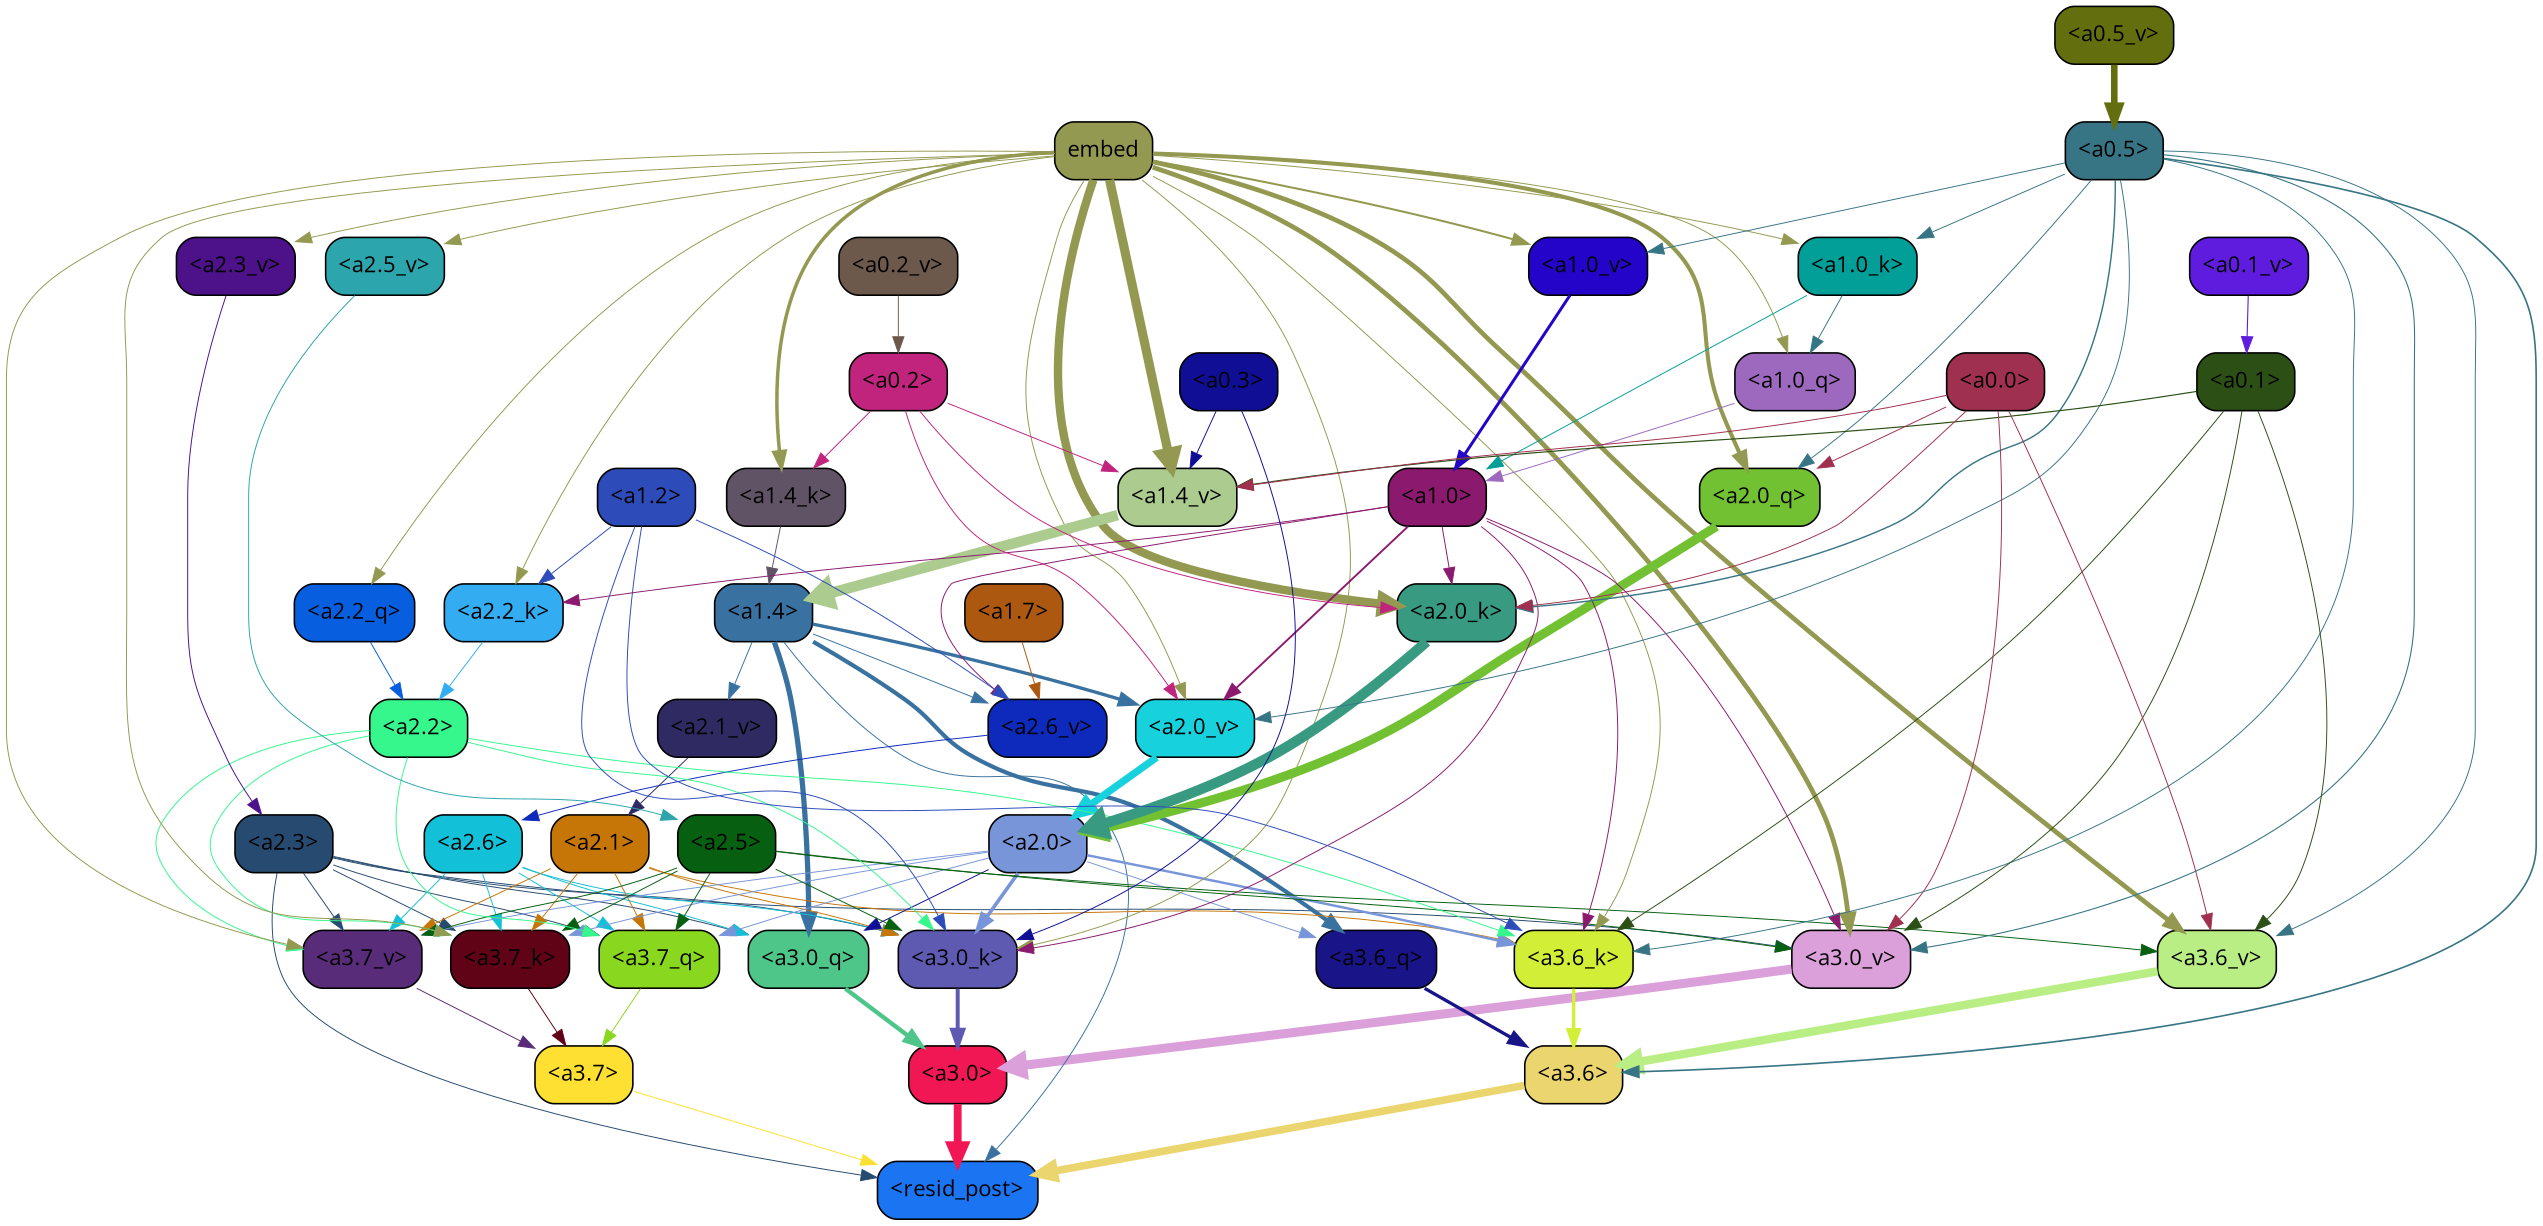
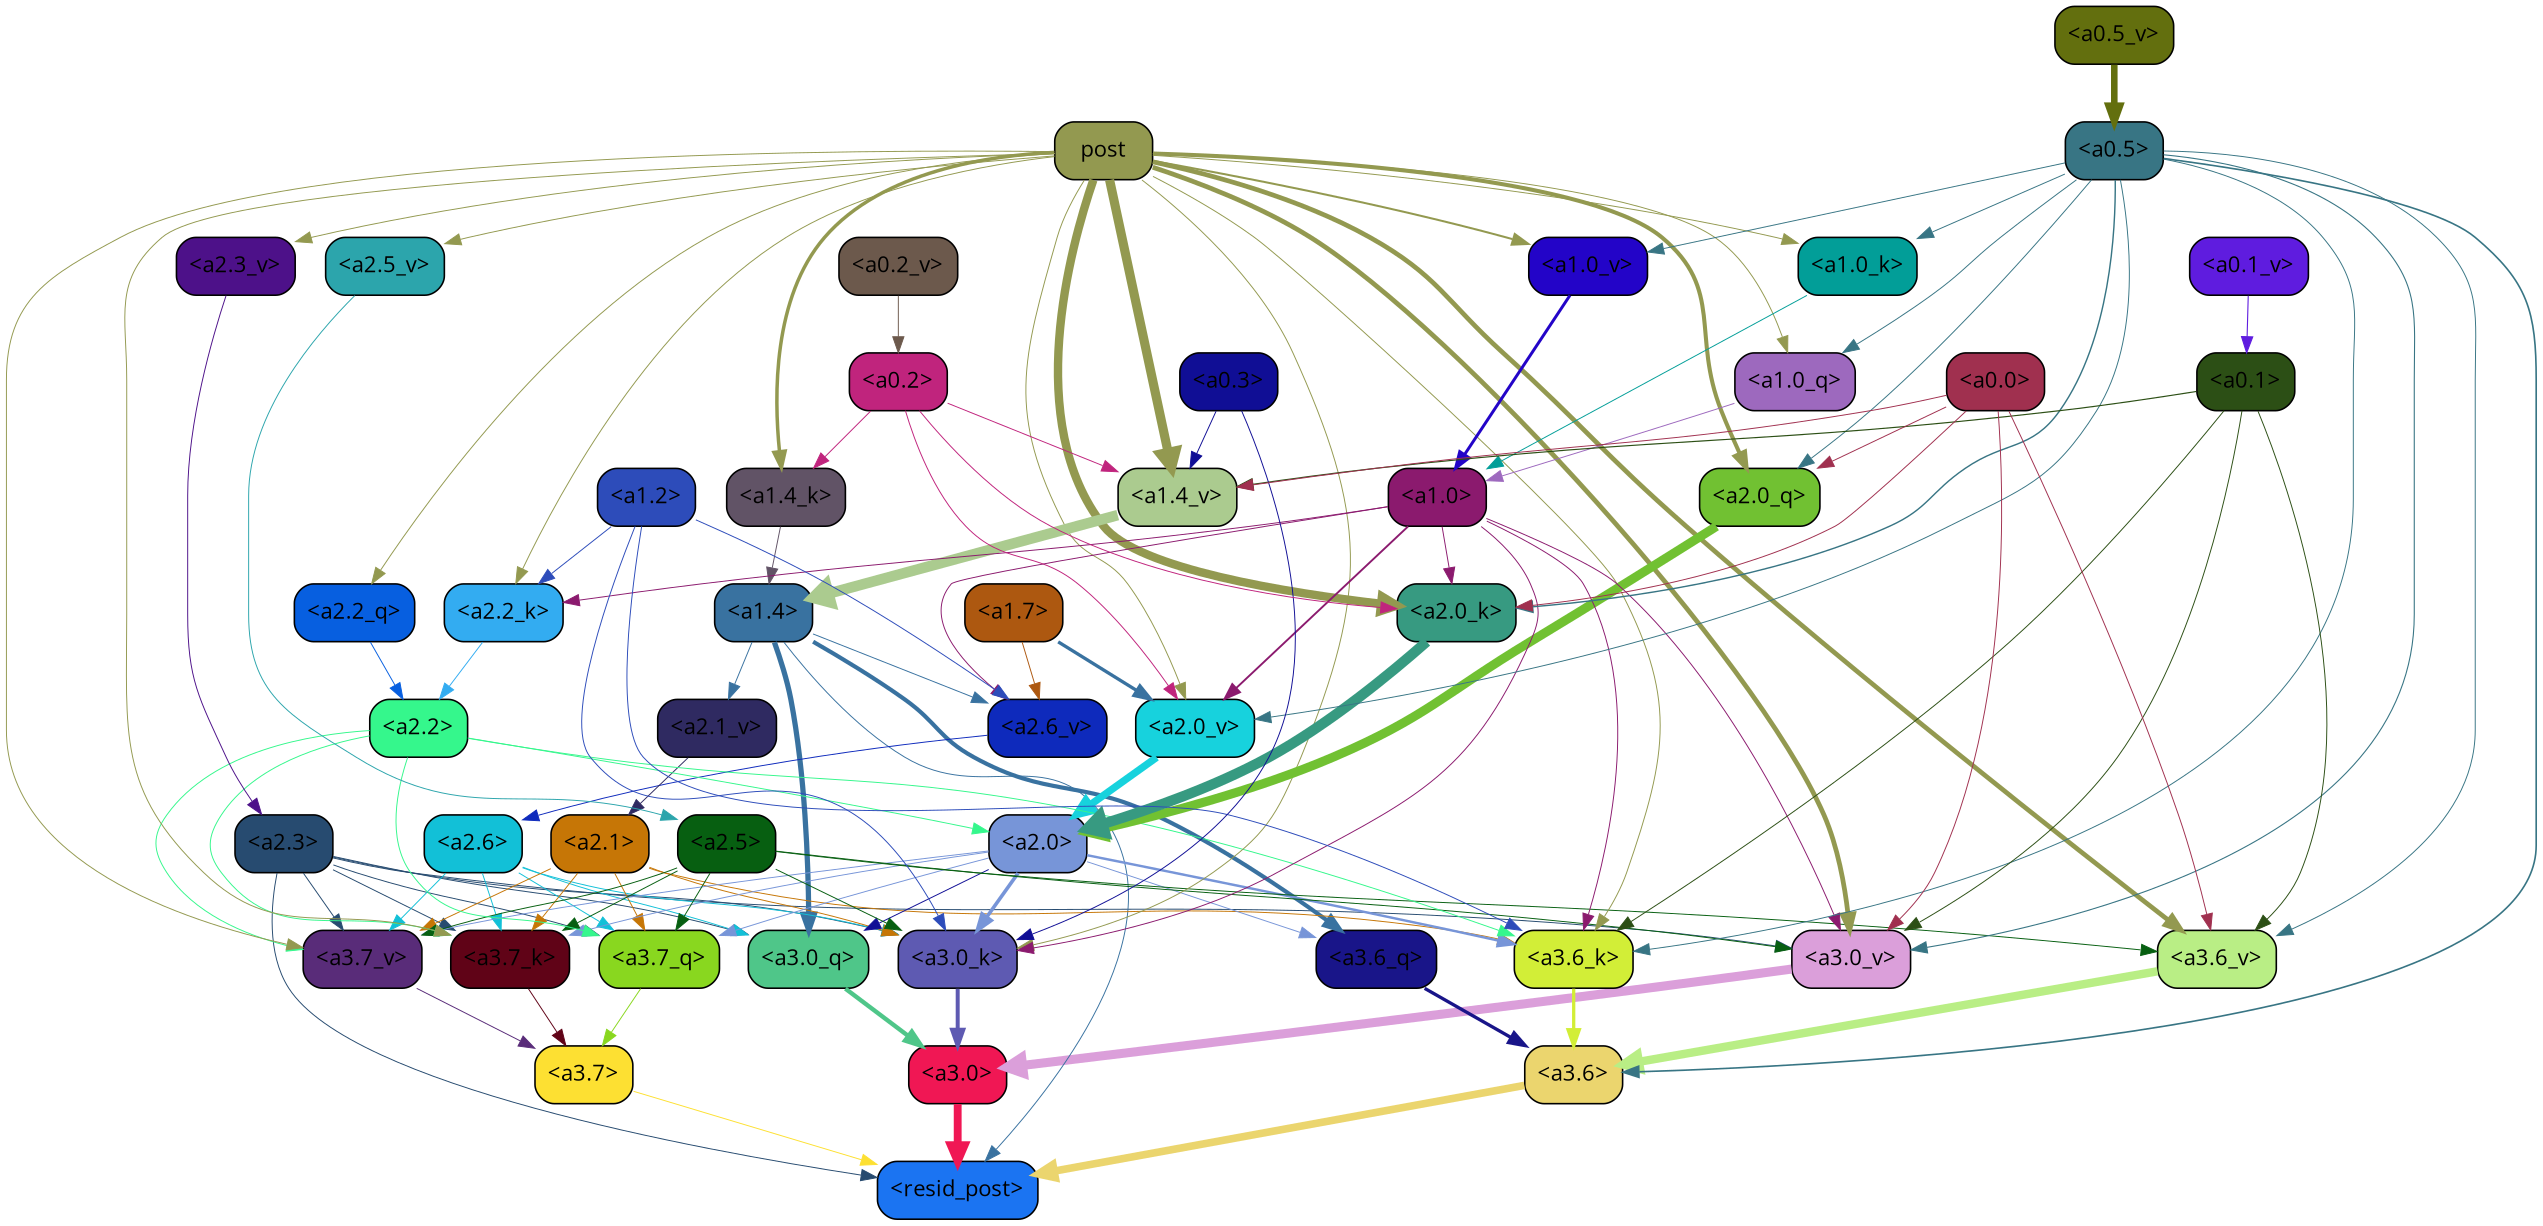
(1104, 151) -> (1104, 151)
(1830, 317) -> (1969, 265)
(982, 662) -> (1098, 666)
(652, 775) -> (733, 784)
